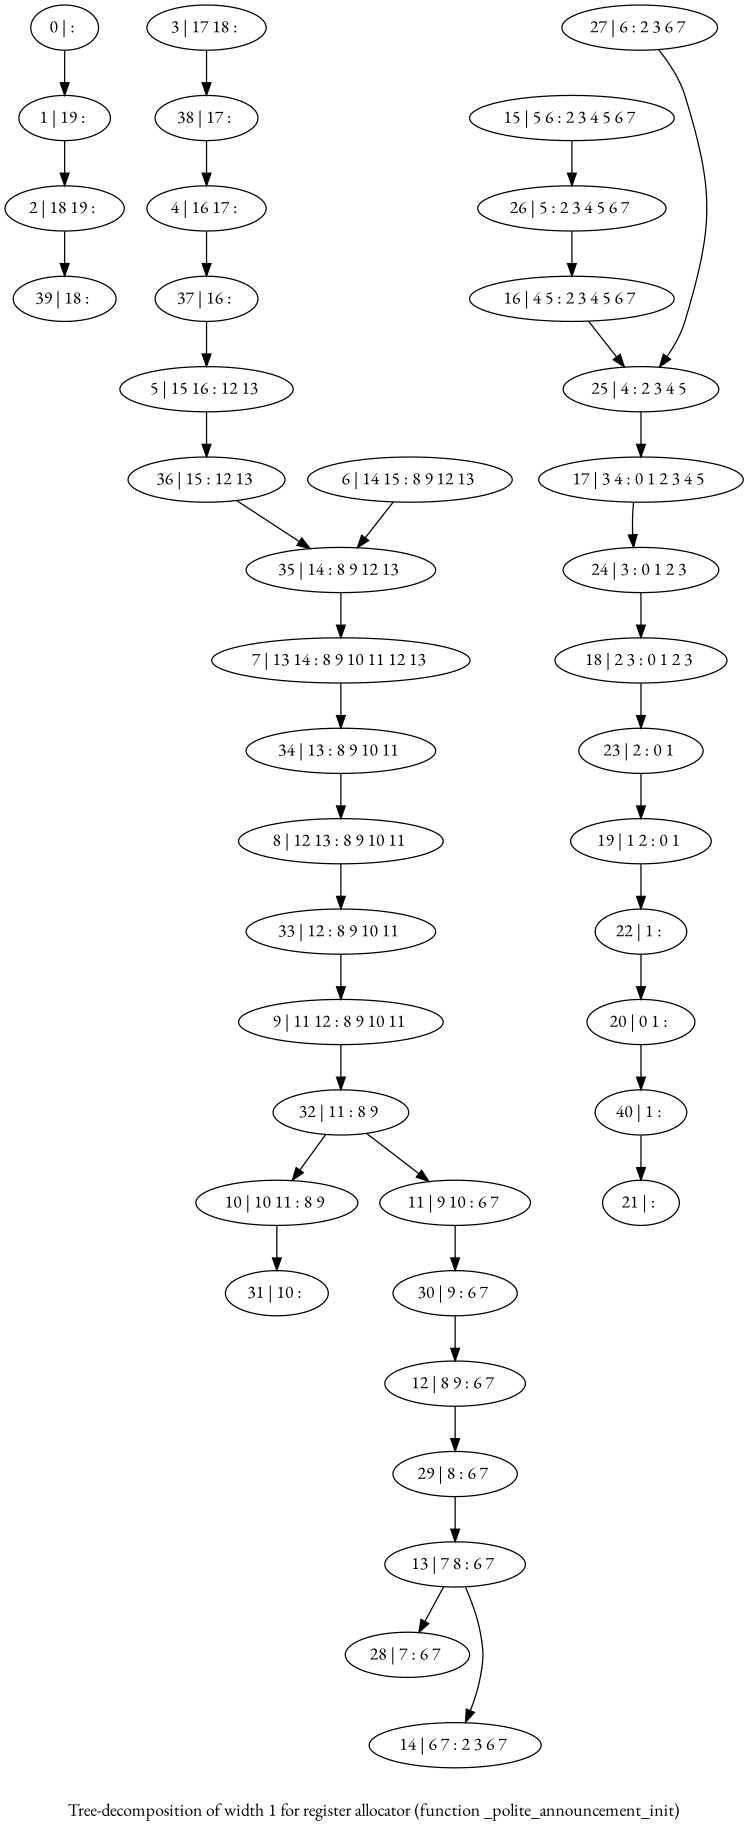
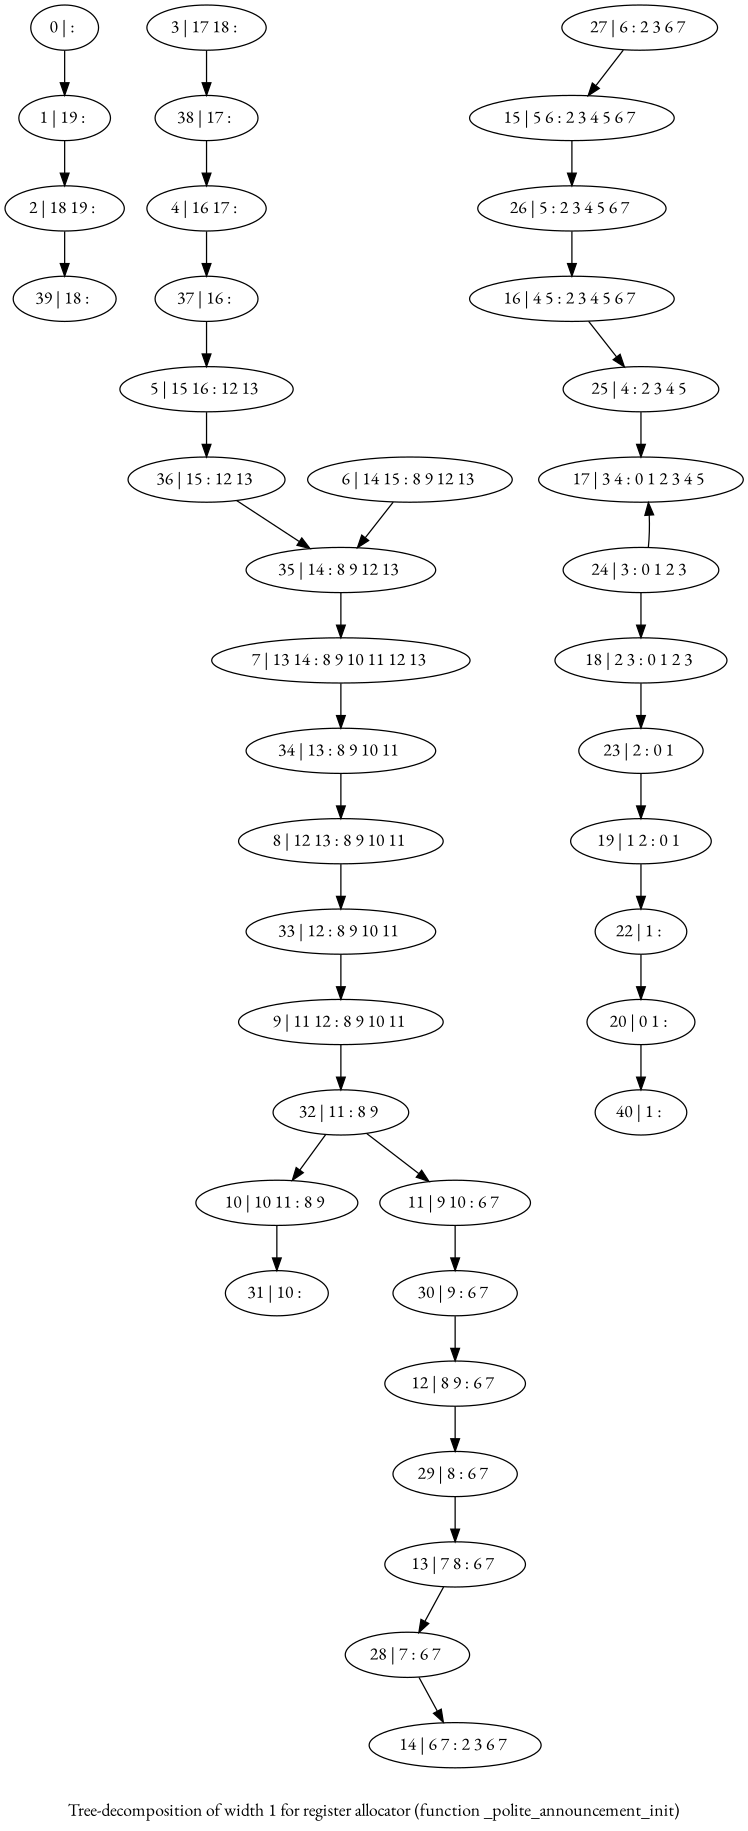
(706, 202) -> (610, 68)
(633, 519) -> (649, 531)
(641, 1203) -> none
(483, 1648) -> (428, 1694)
